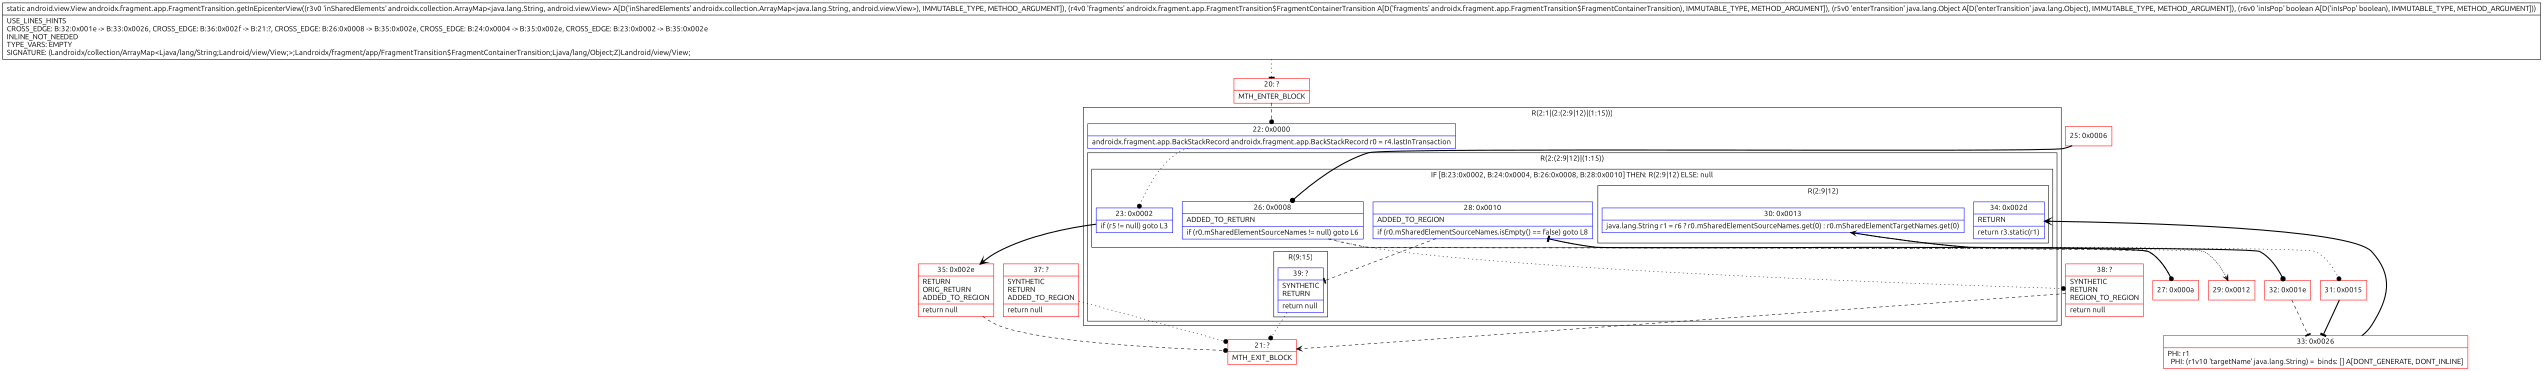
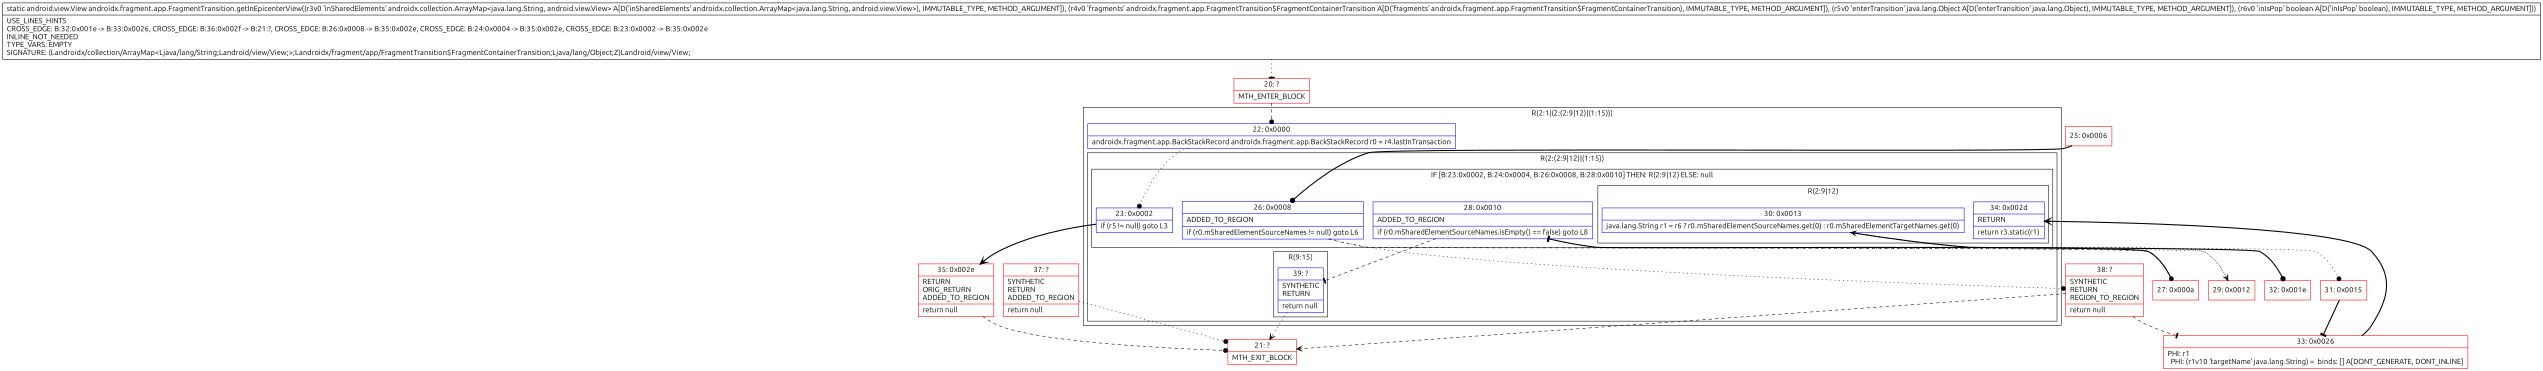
(1221, 220) -> (1220, 220)
(2300, 317) -> (2153, 327)
(1276, 329) -> (1276, 329)
